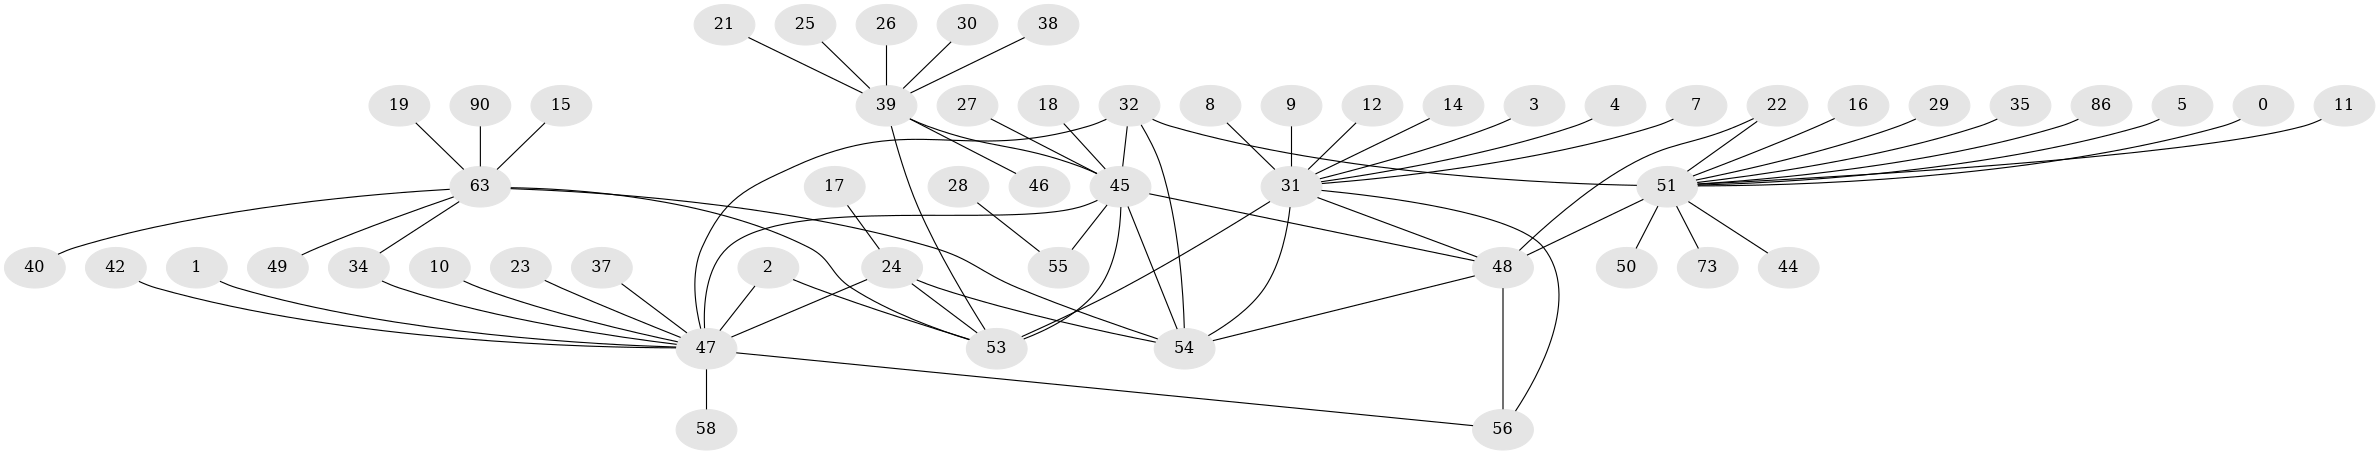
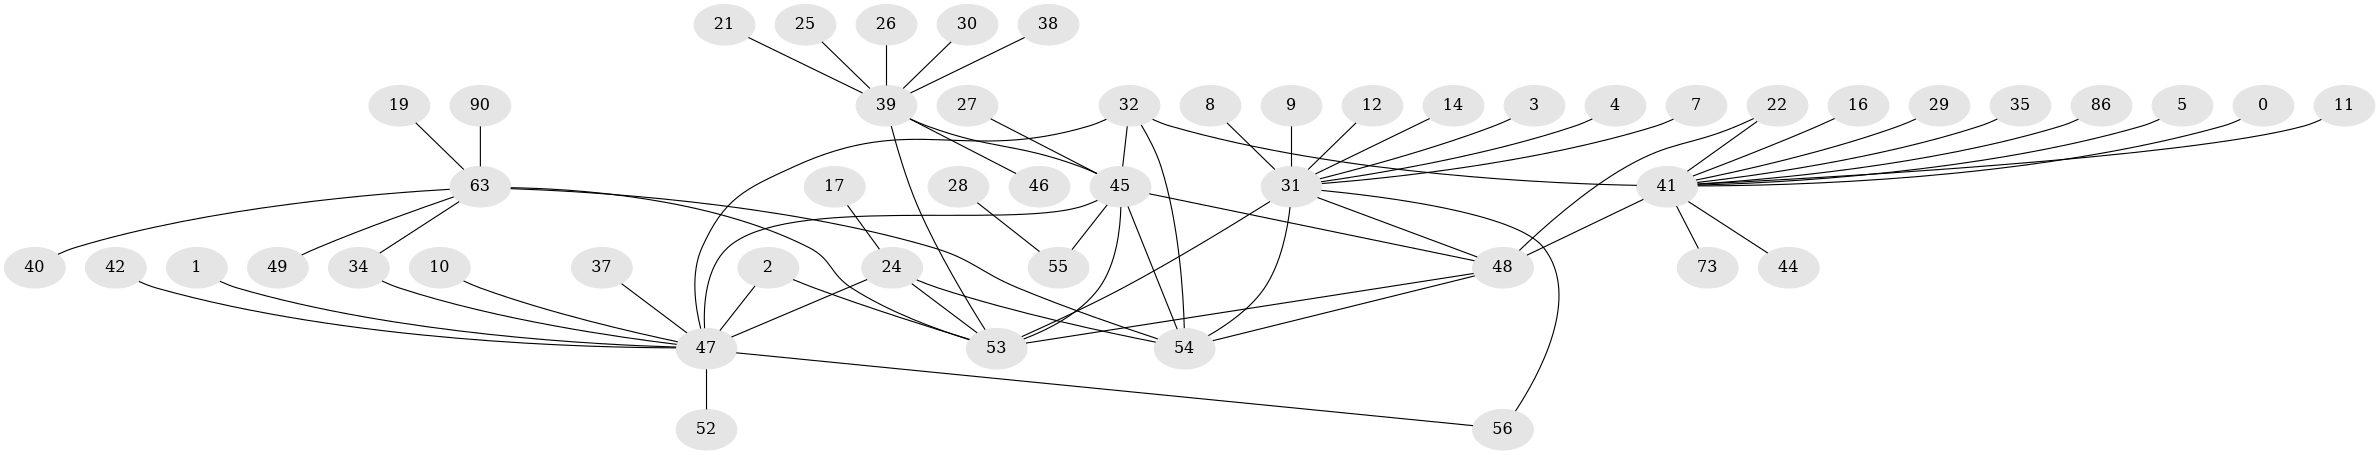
(561, 106) -> none
(1048, 106) -> none
(1667, 187) -> (1667, 187)
(521, 268) -> none
(1627, 268) -> none
(1503, 349) -> (1261, 307)
(706, 430) -> (706, 430)
